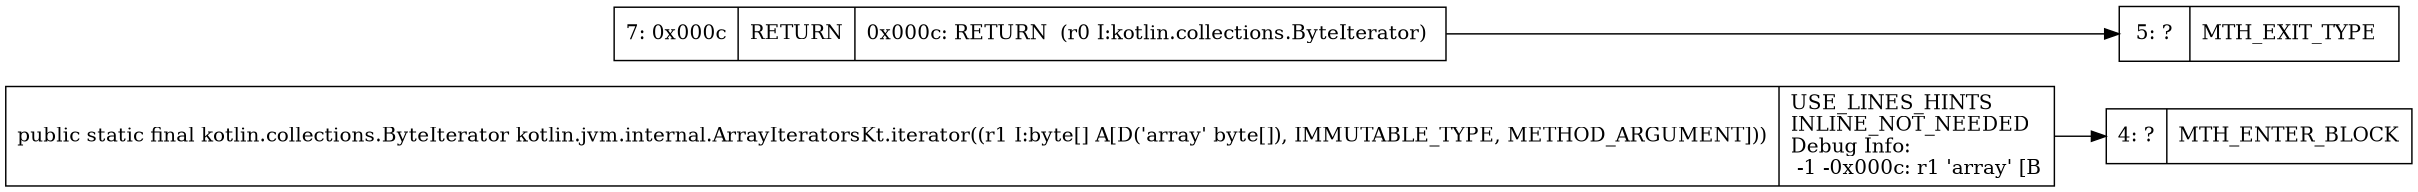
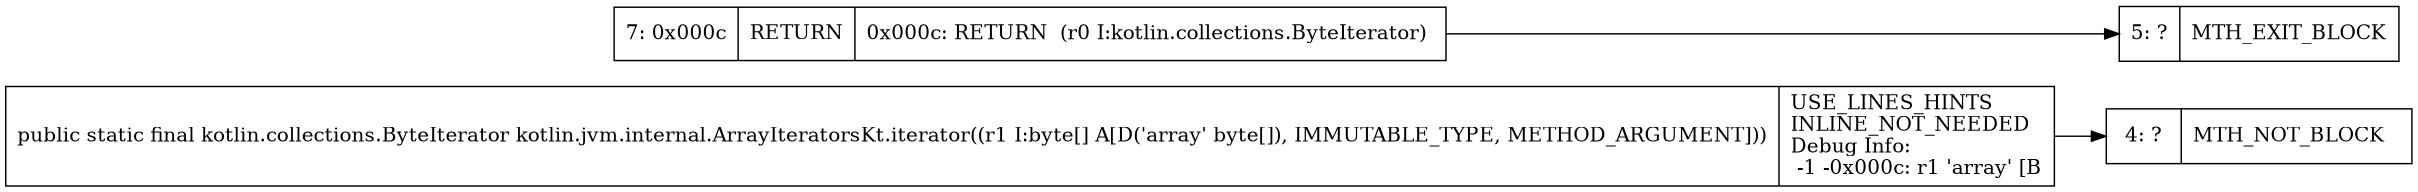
(2289, 33) -> (2289, 33)
(2289, 136) -> (2289, 136)
